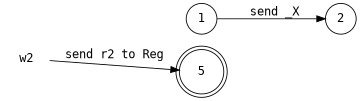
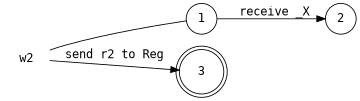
(275, 12) -> (275, 12)
none -> (117, 33)
(202, 72) -> (202, 72)
